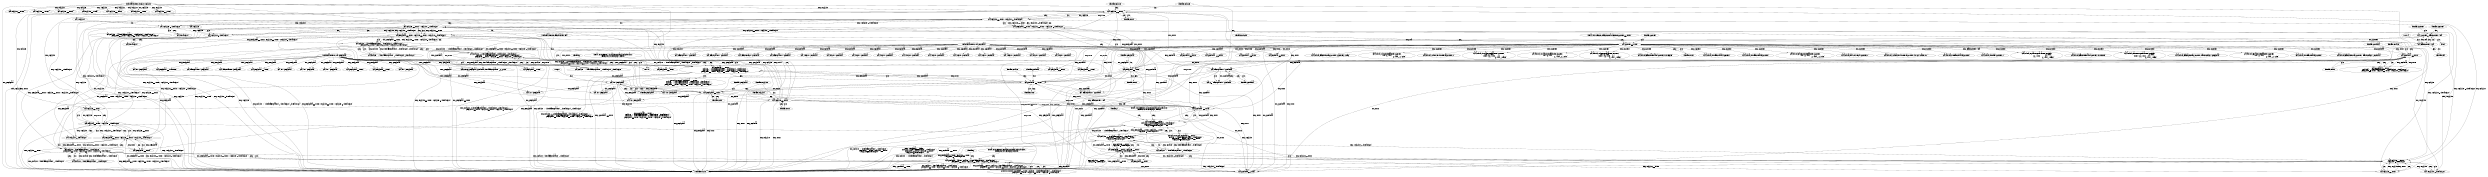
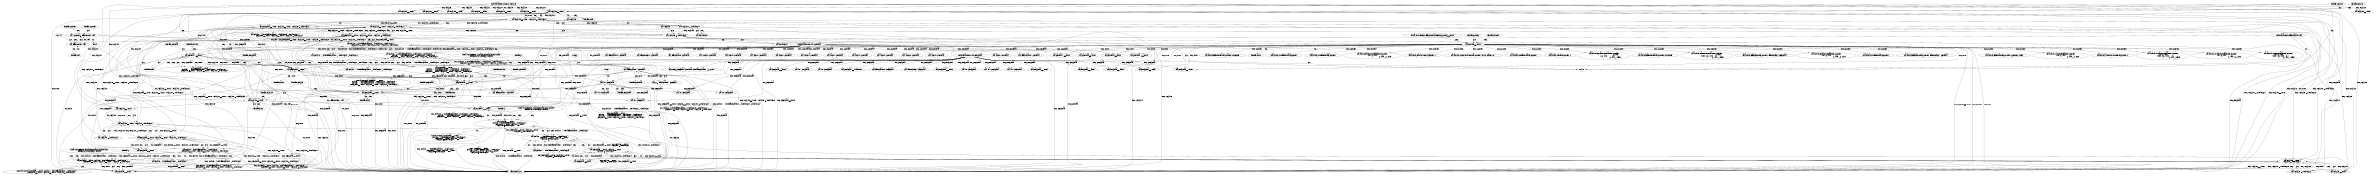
(1972, 49) -> (1536, 49)
none -> (574, 56)
(230, 70) -> (915, 70)
